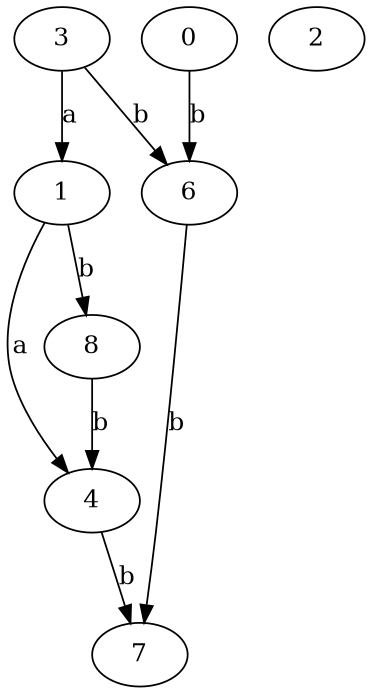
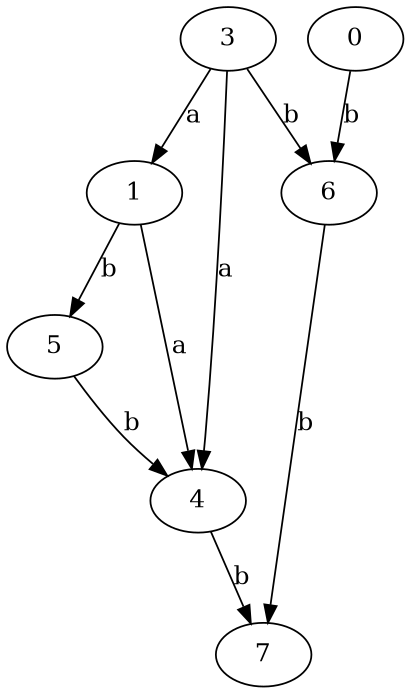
(317, 39) -> none
none -> (218, 261)
(92, 347) -> (55, 347)
